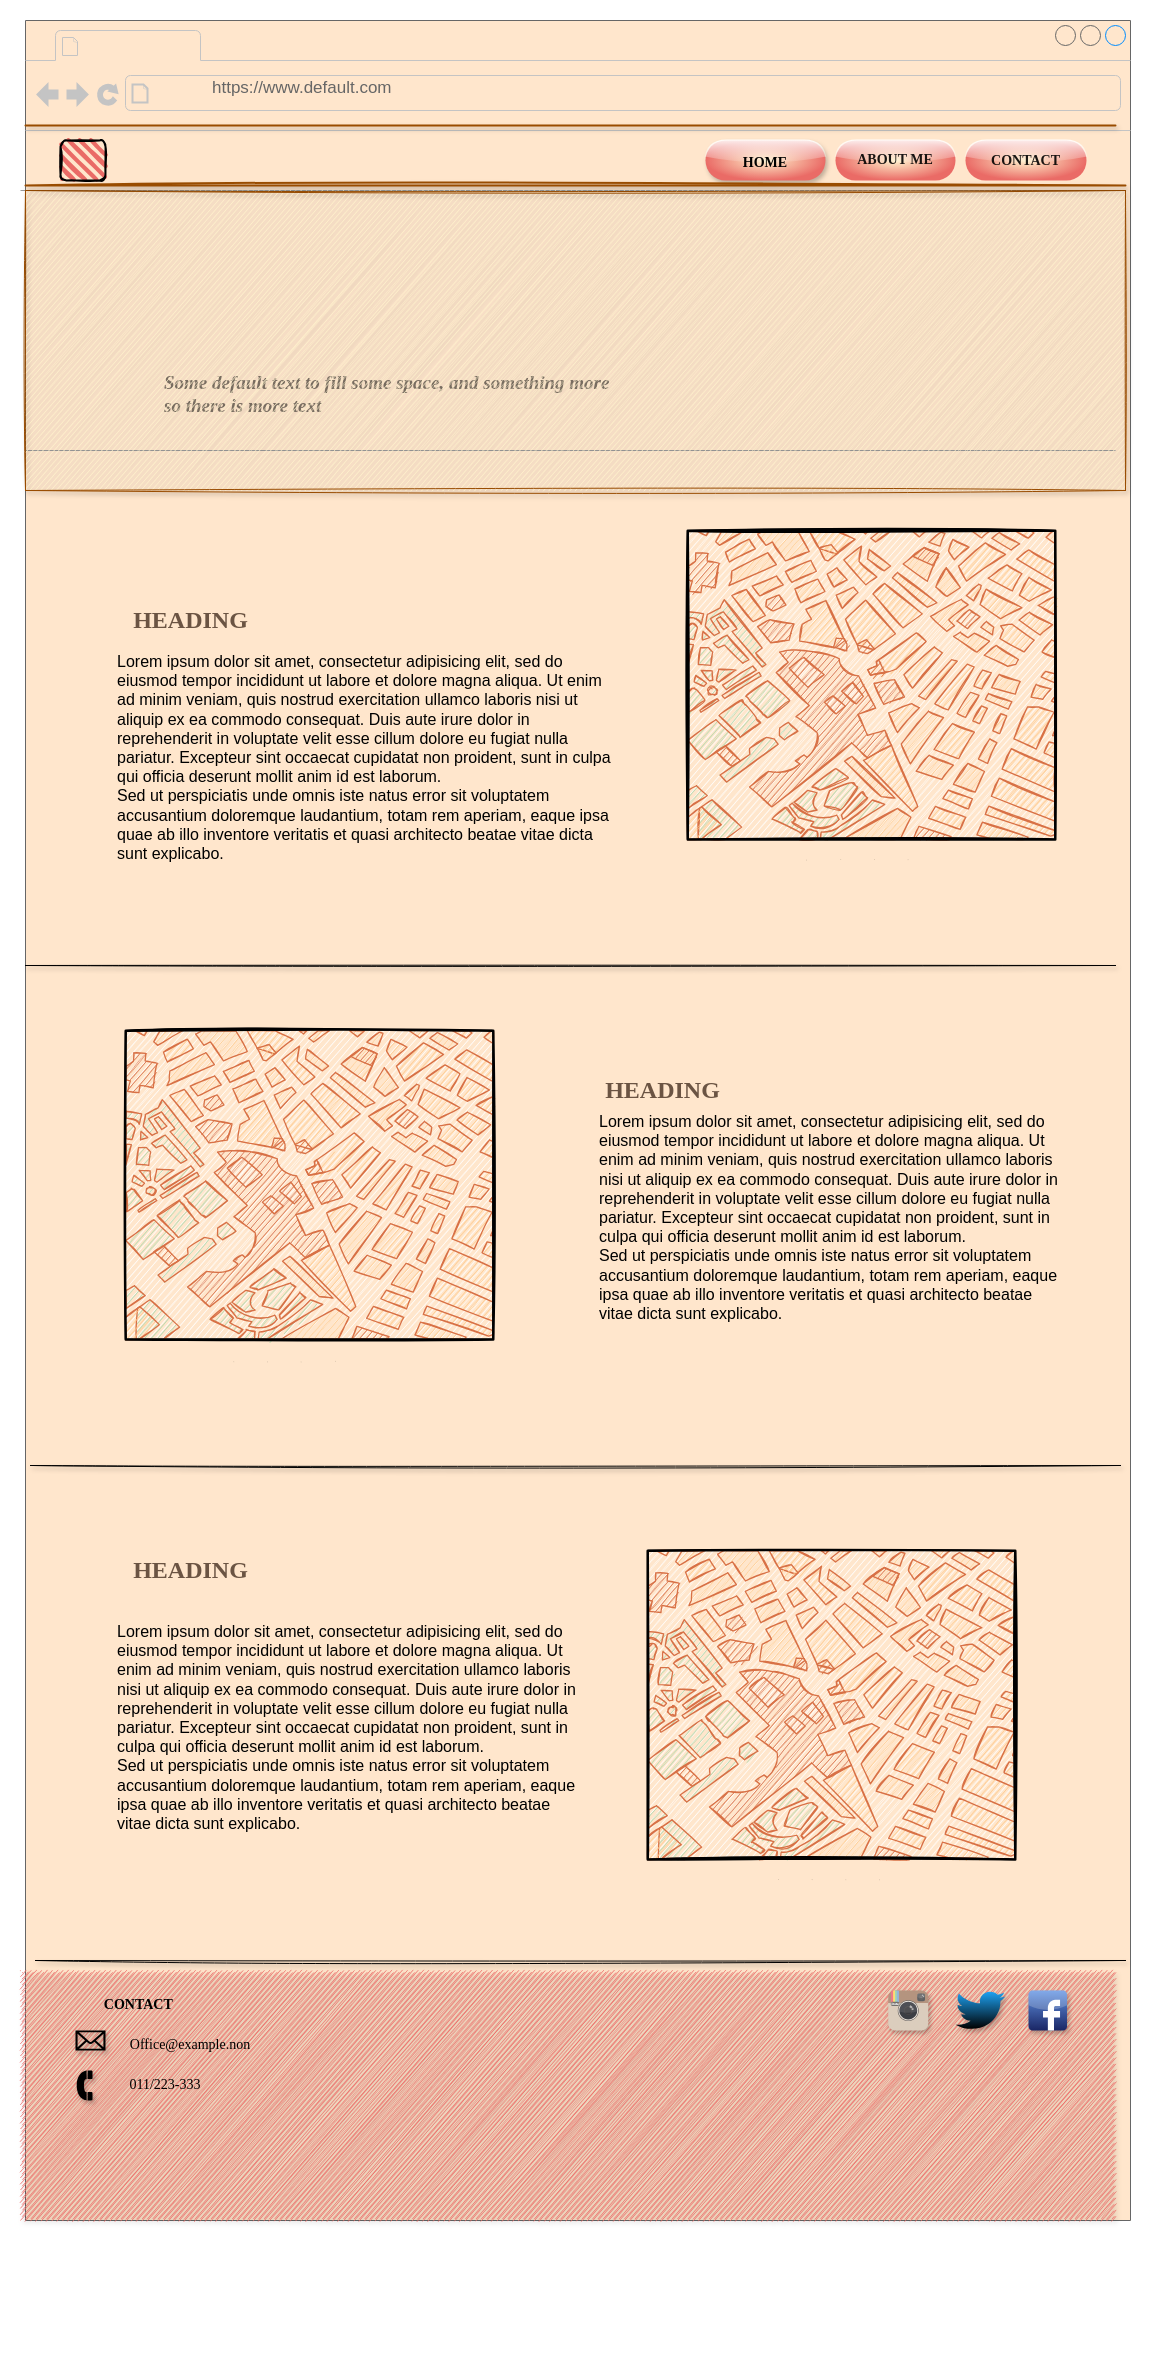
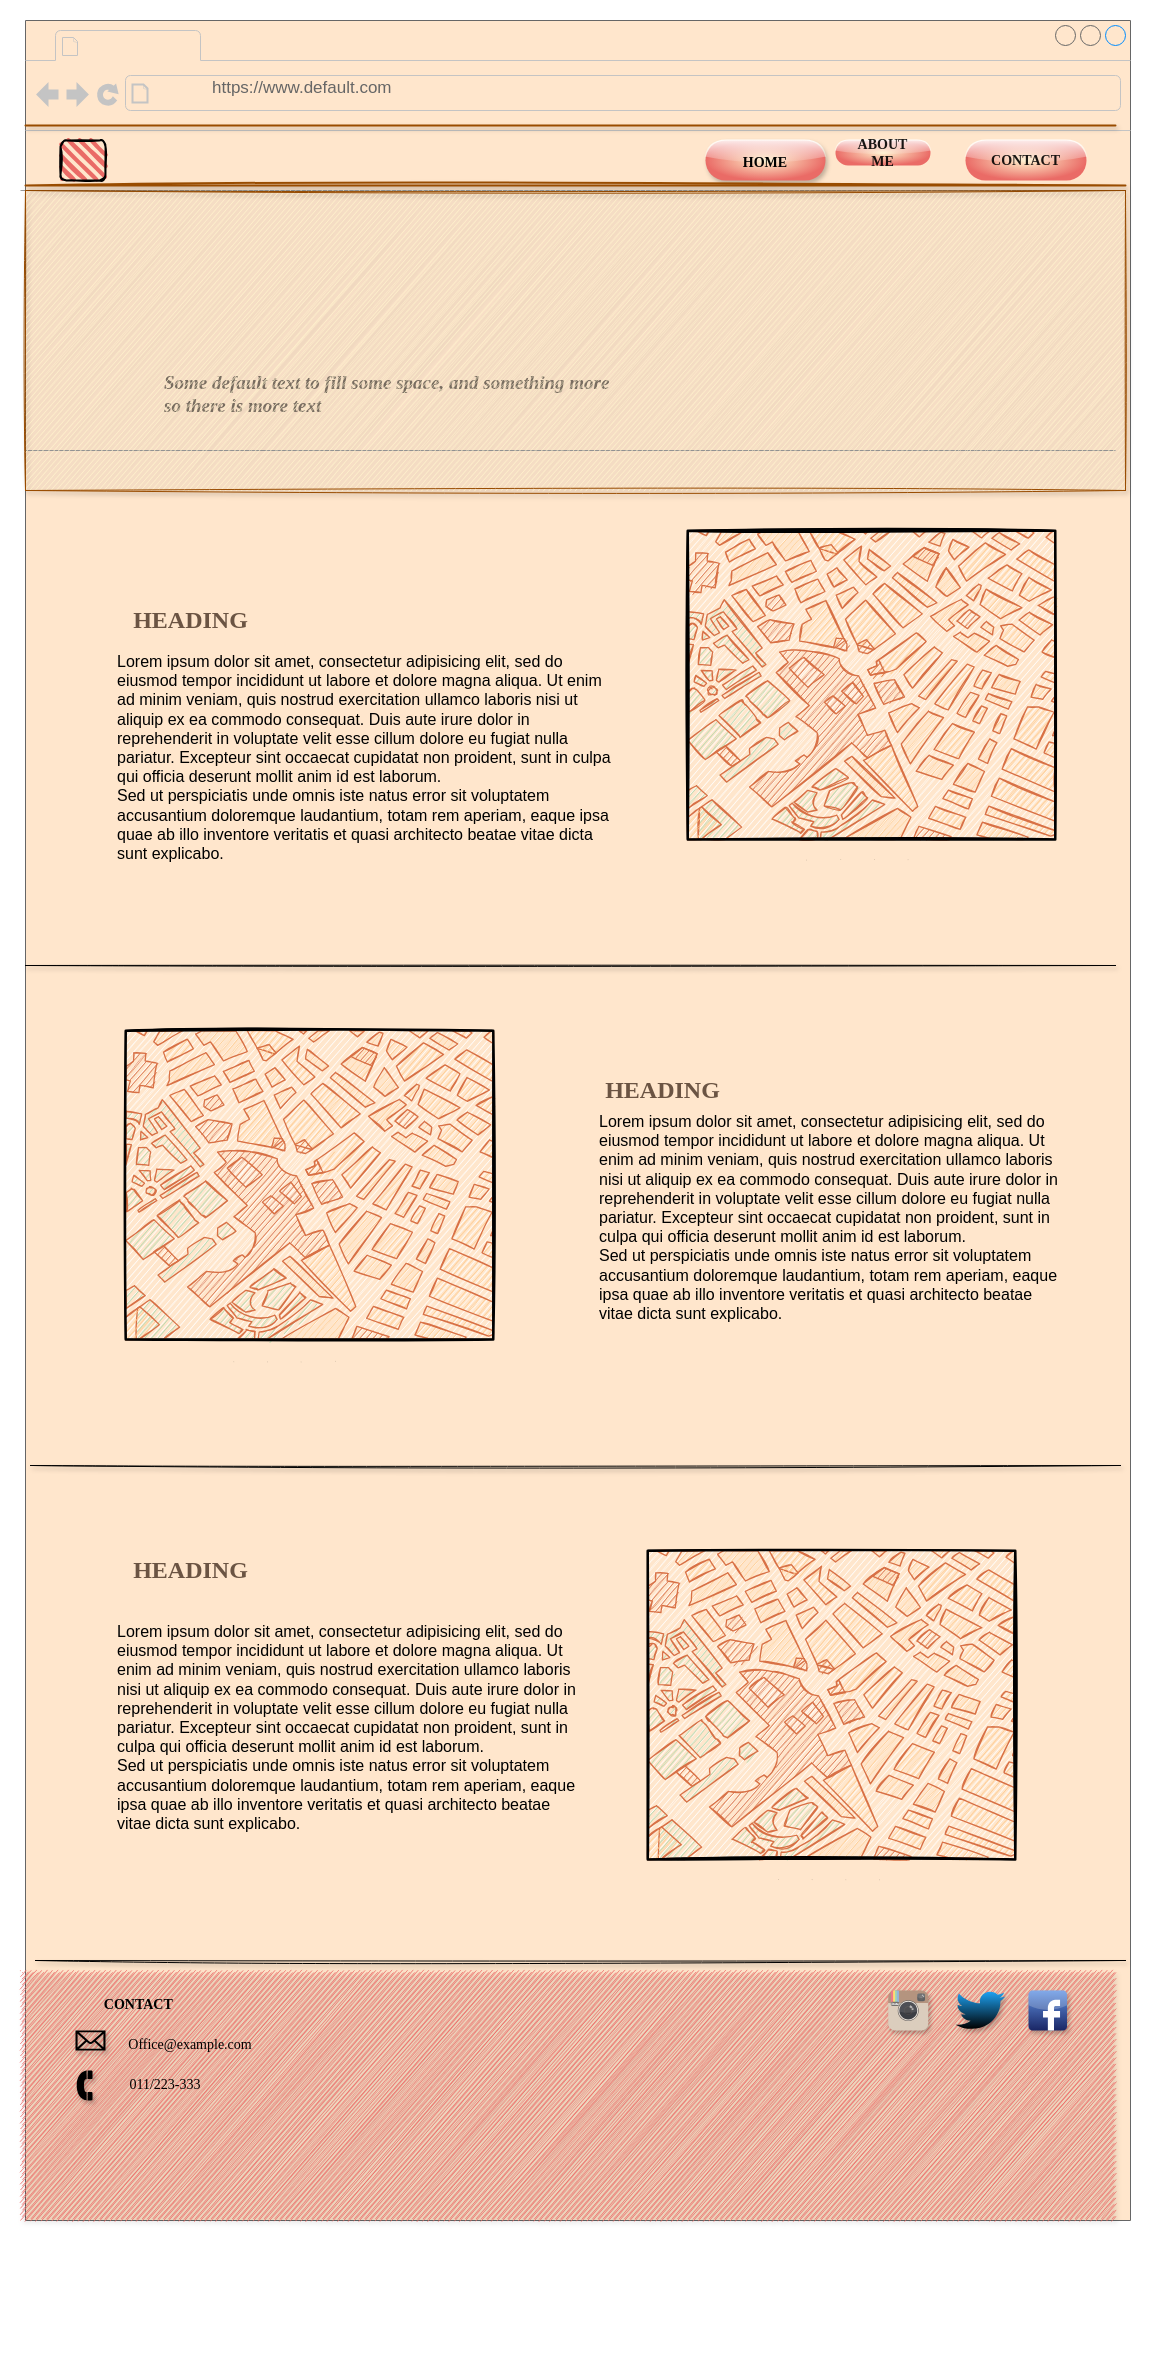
(896, 161) -> (883, 153)
(191, 2046) -> (191, 2046)
